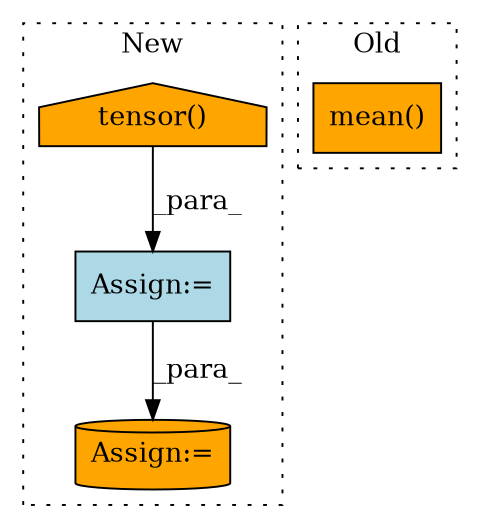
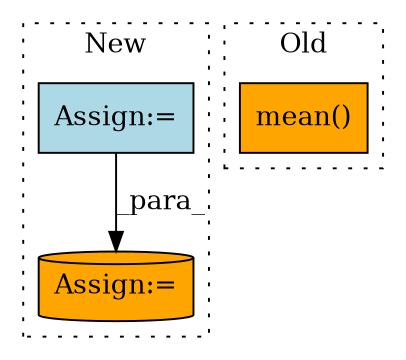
(153, 118) -> none
